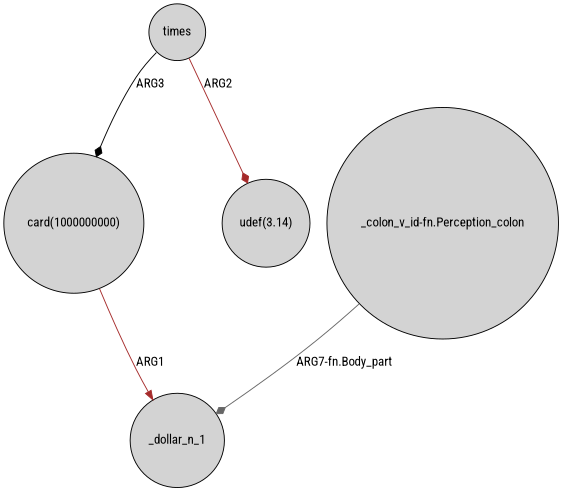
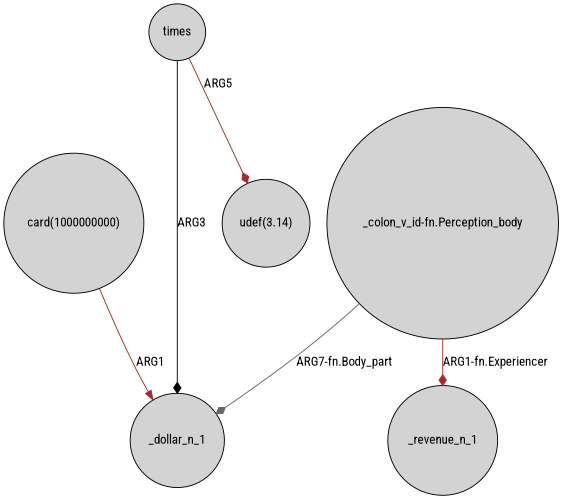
(218, 84) -> (218, 84)
(124, 97) -> (177, 222)
(443, 223) -> (443, 223)
none -> (443, 440)
